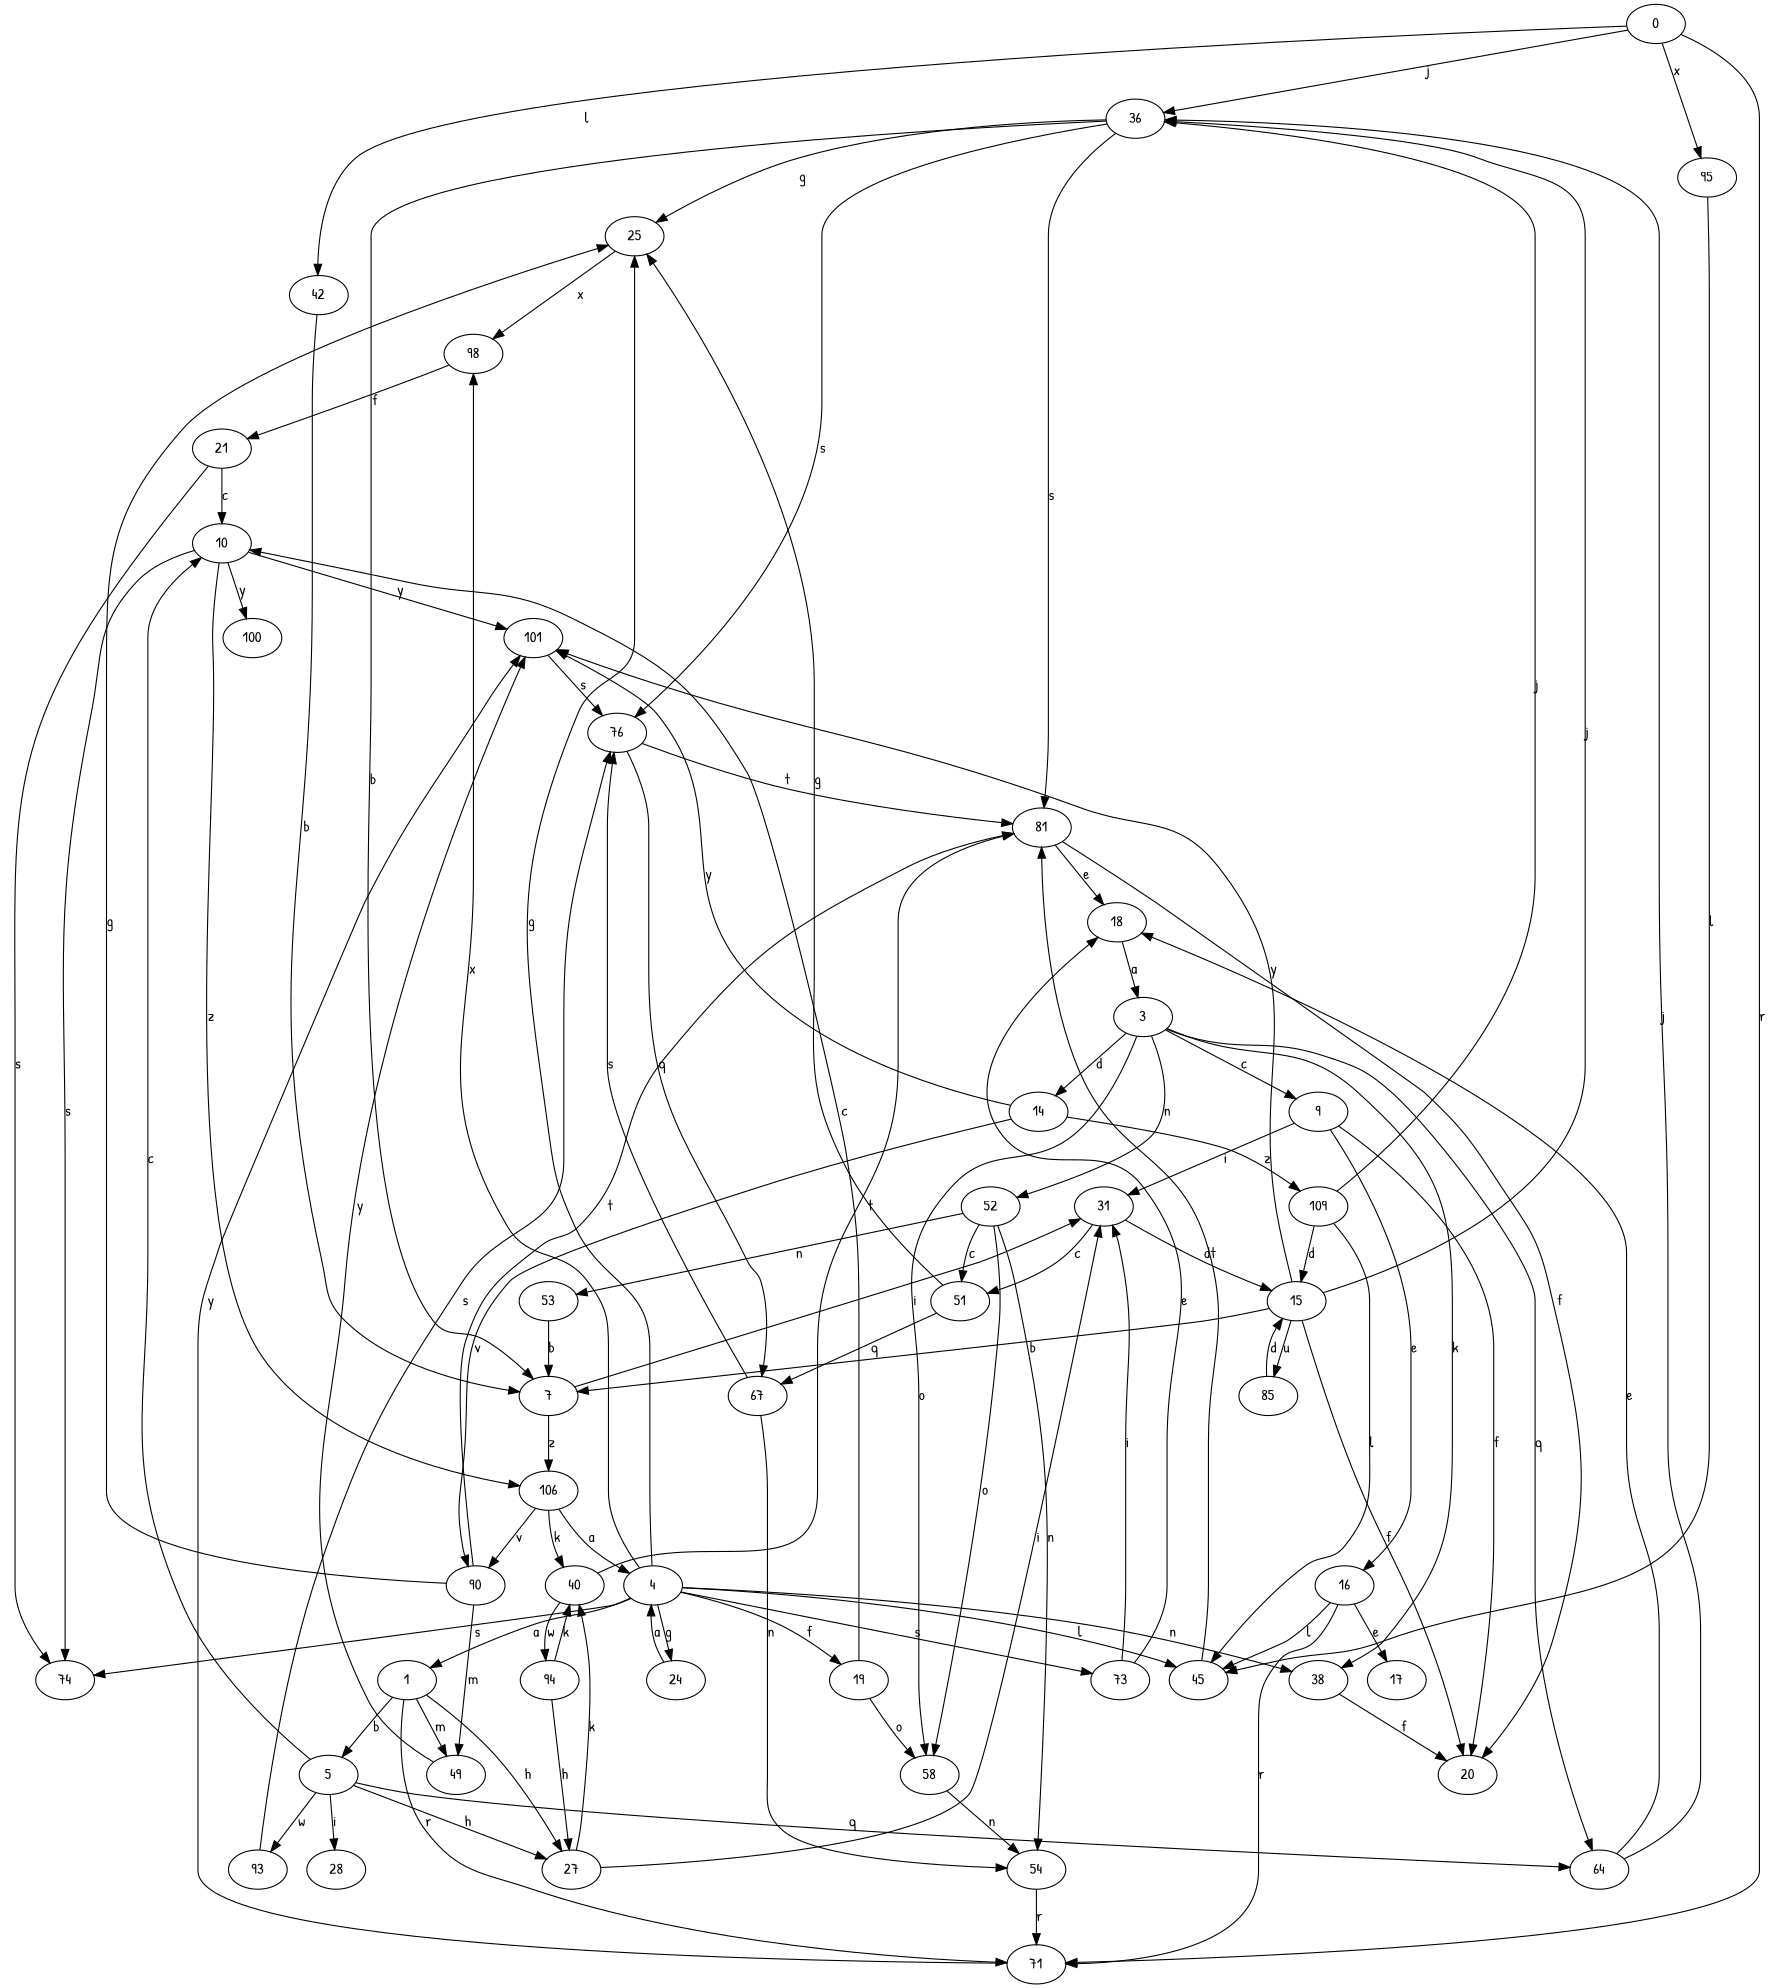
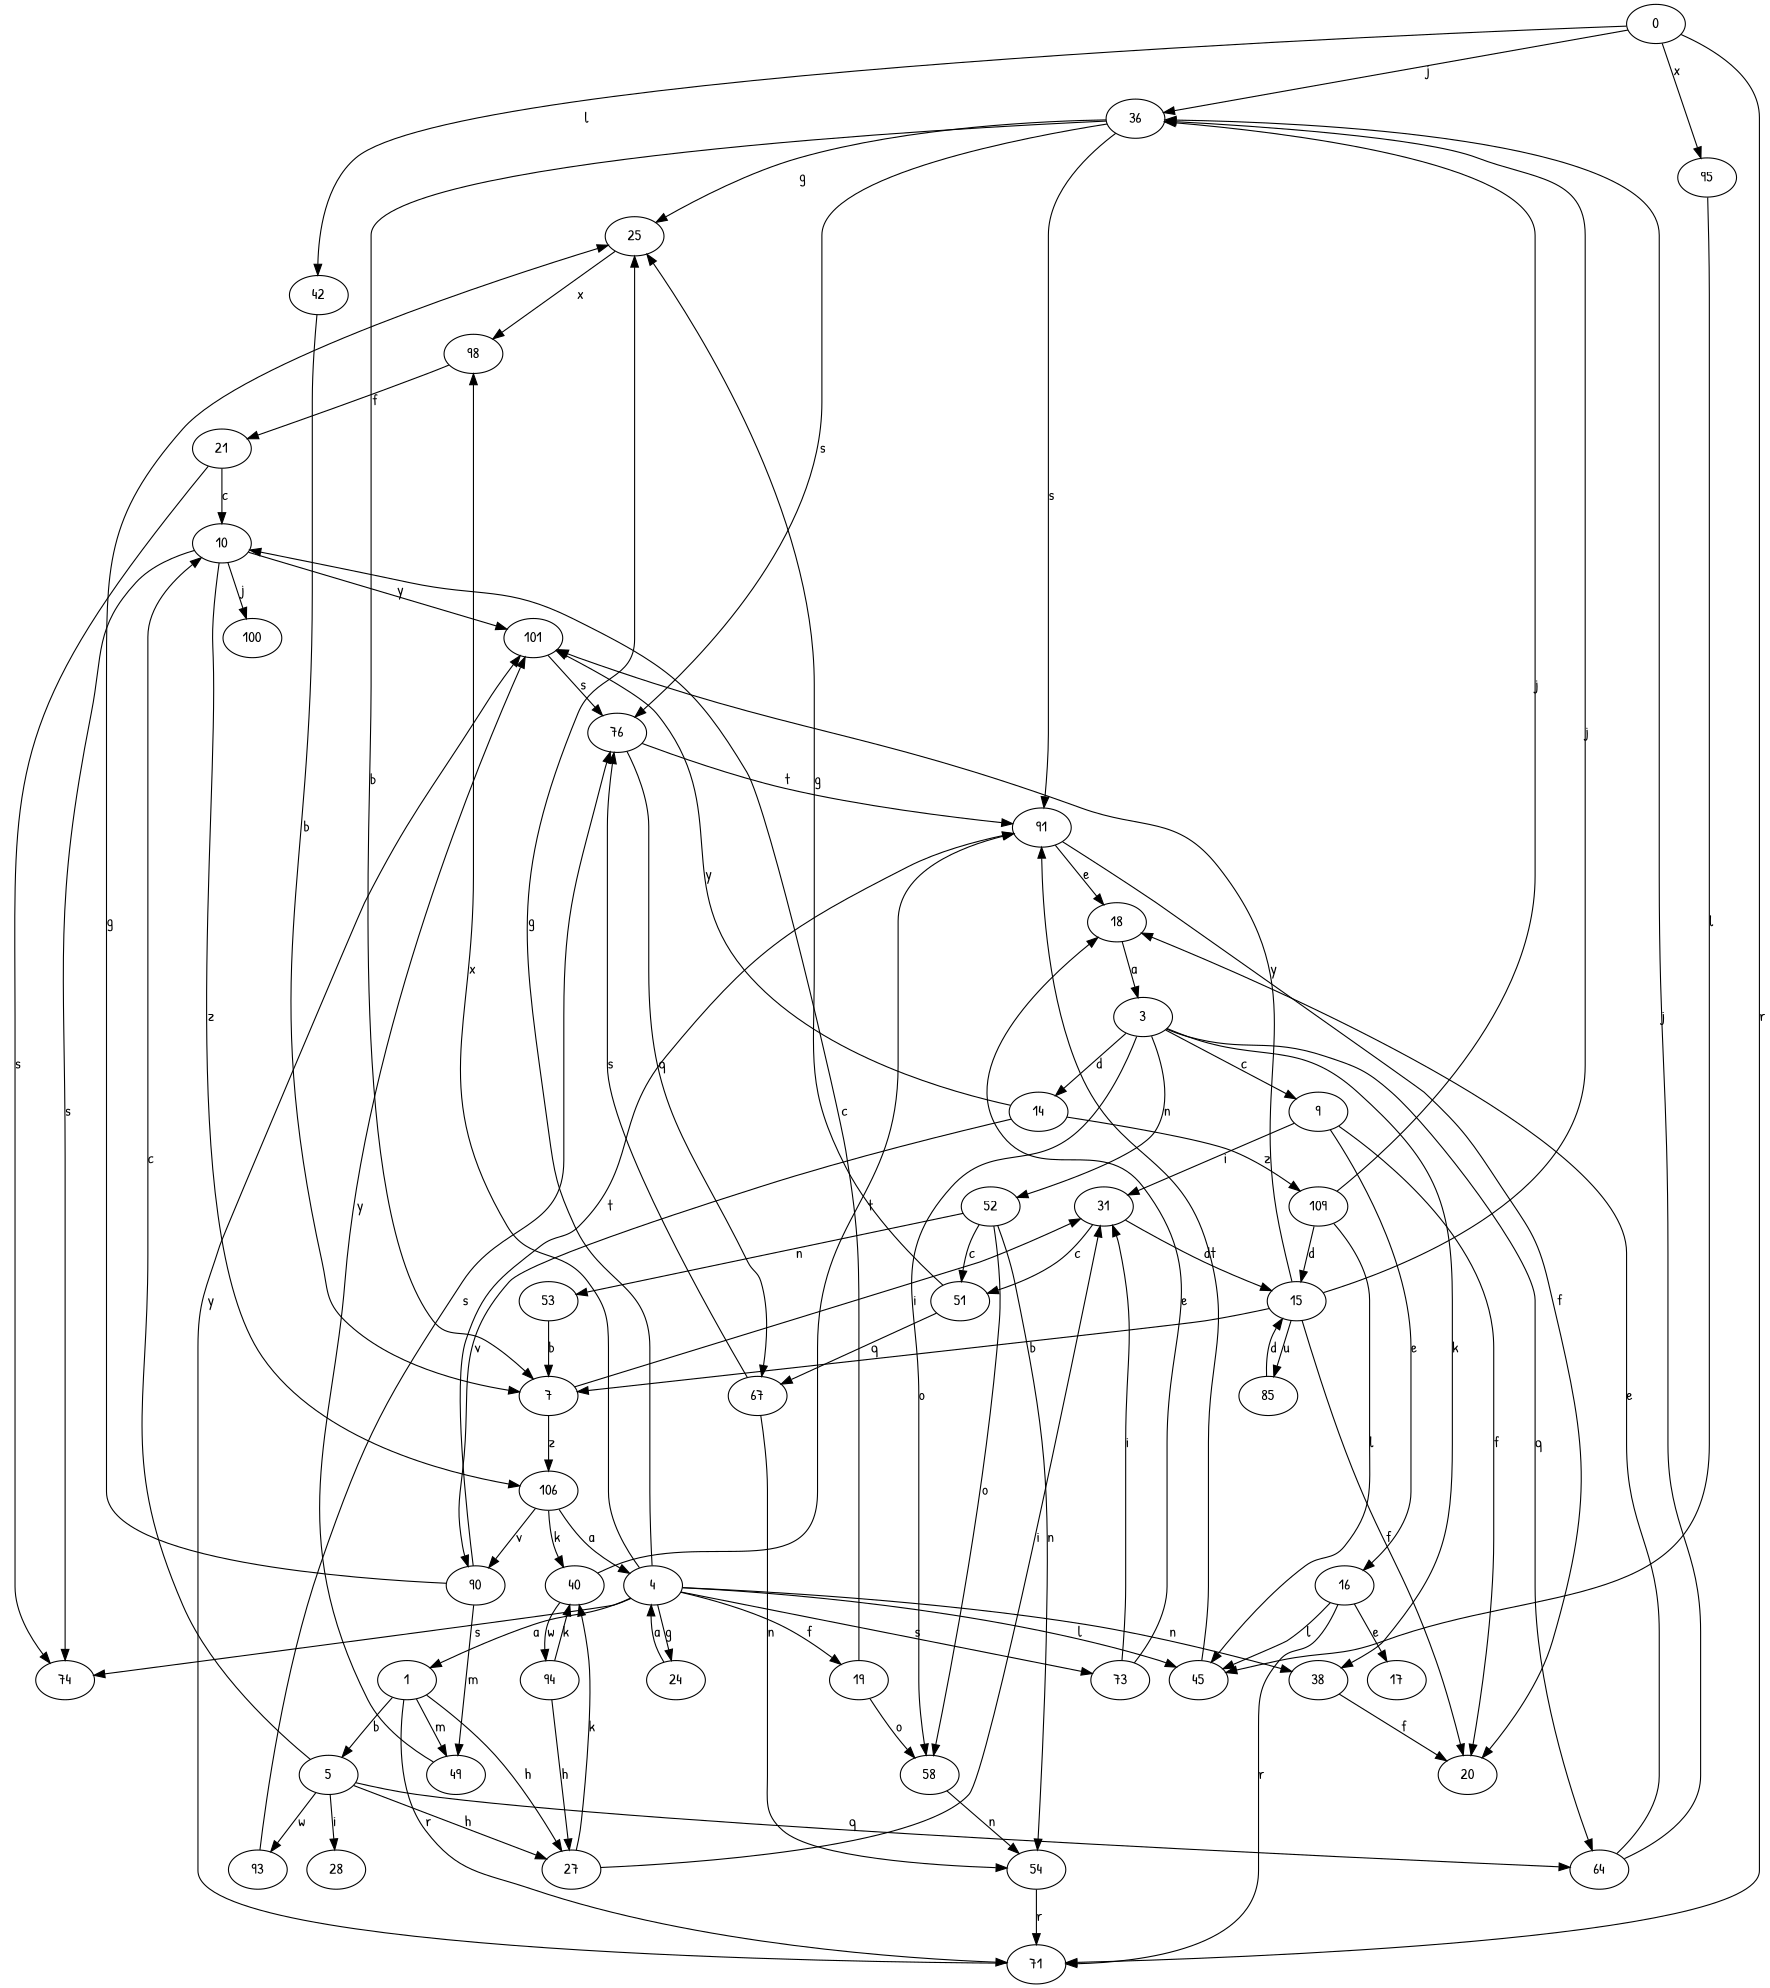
(243, 591) -> (243, 591)
(1042, 828) -> (1042, 828)
